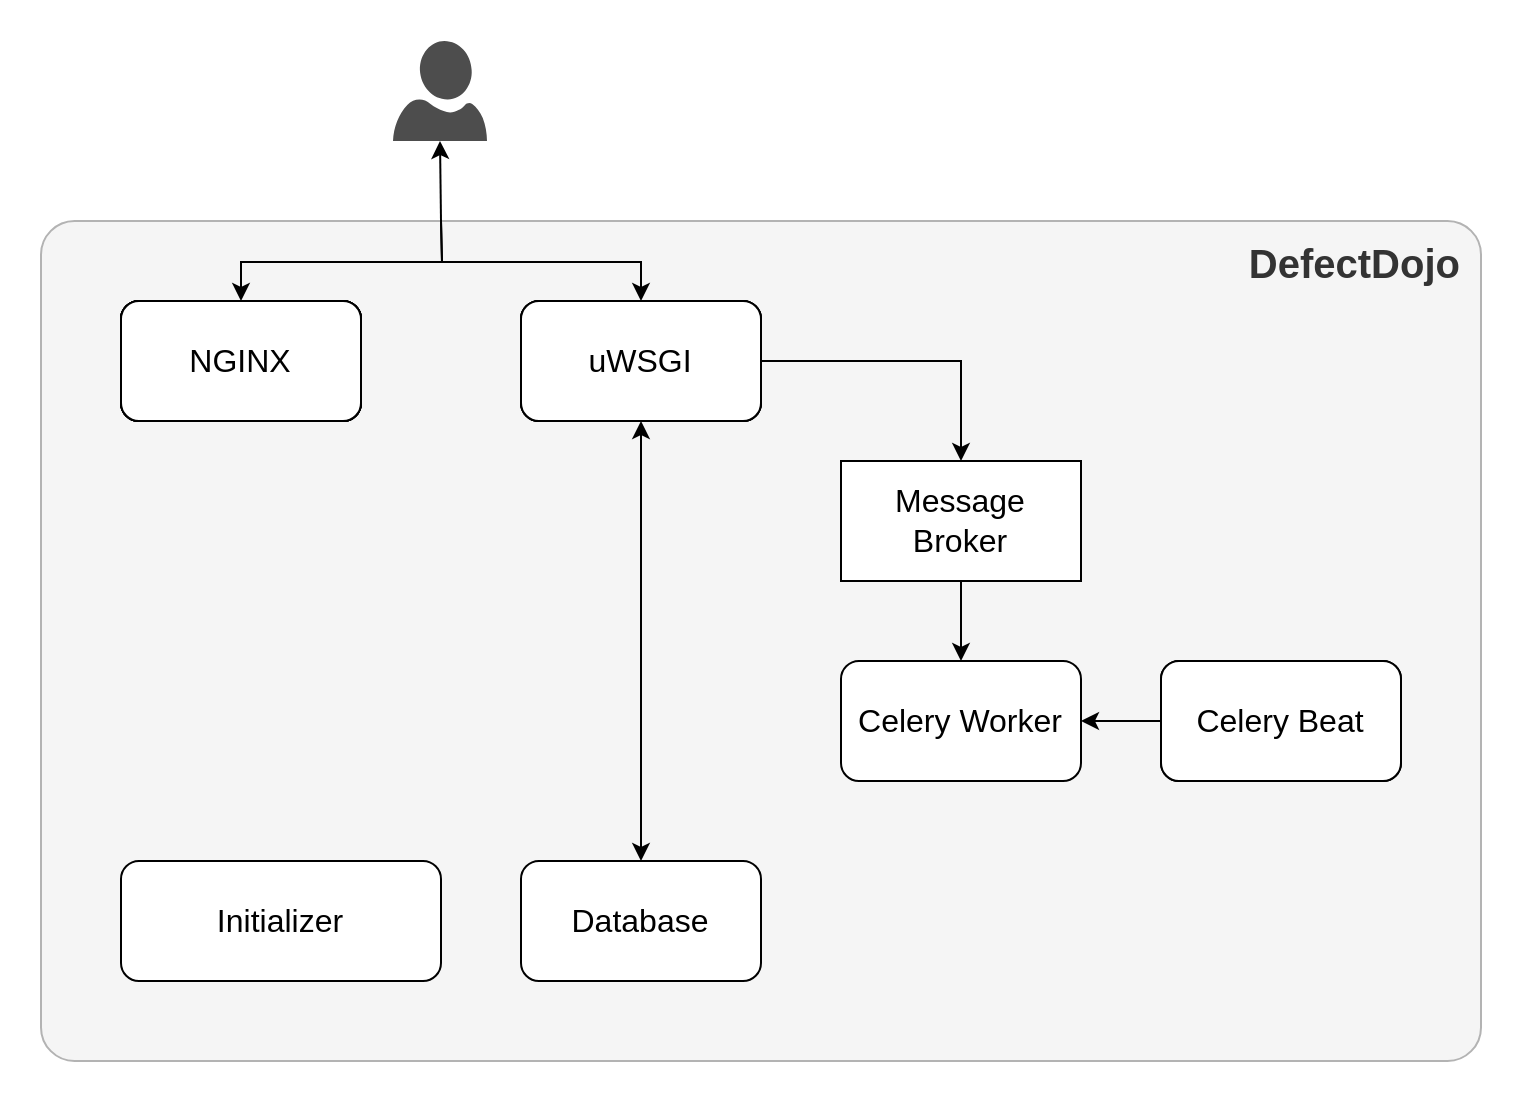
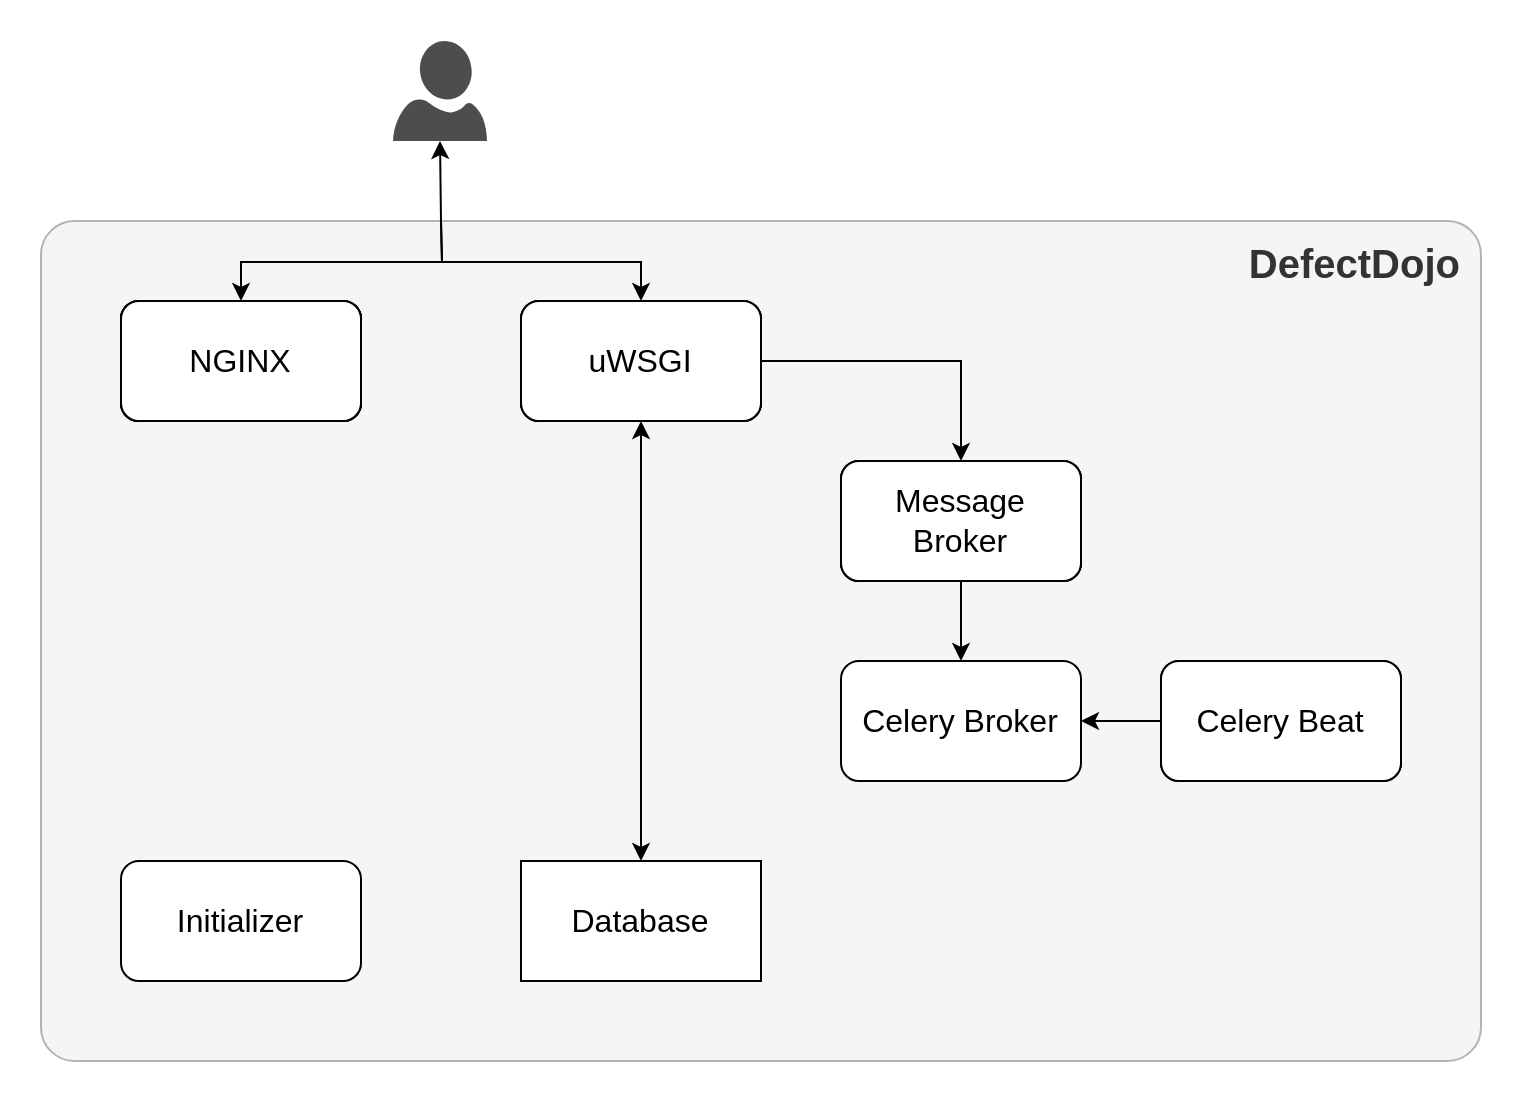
(961, 521) -> (961, 521)
(961, 721) -> (961, 721)
(281, 921) -> (241, 921)
(641, 921) -> (641, 921)
